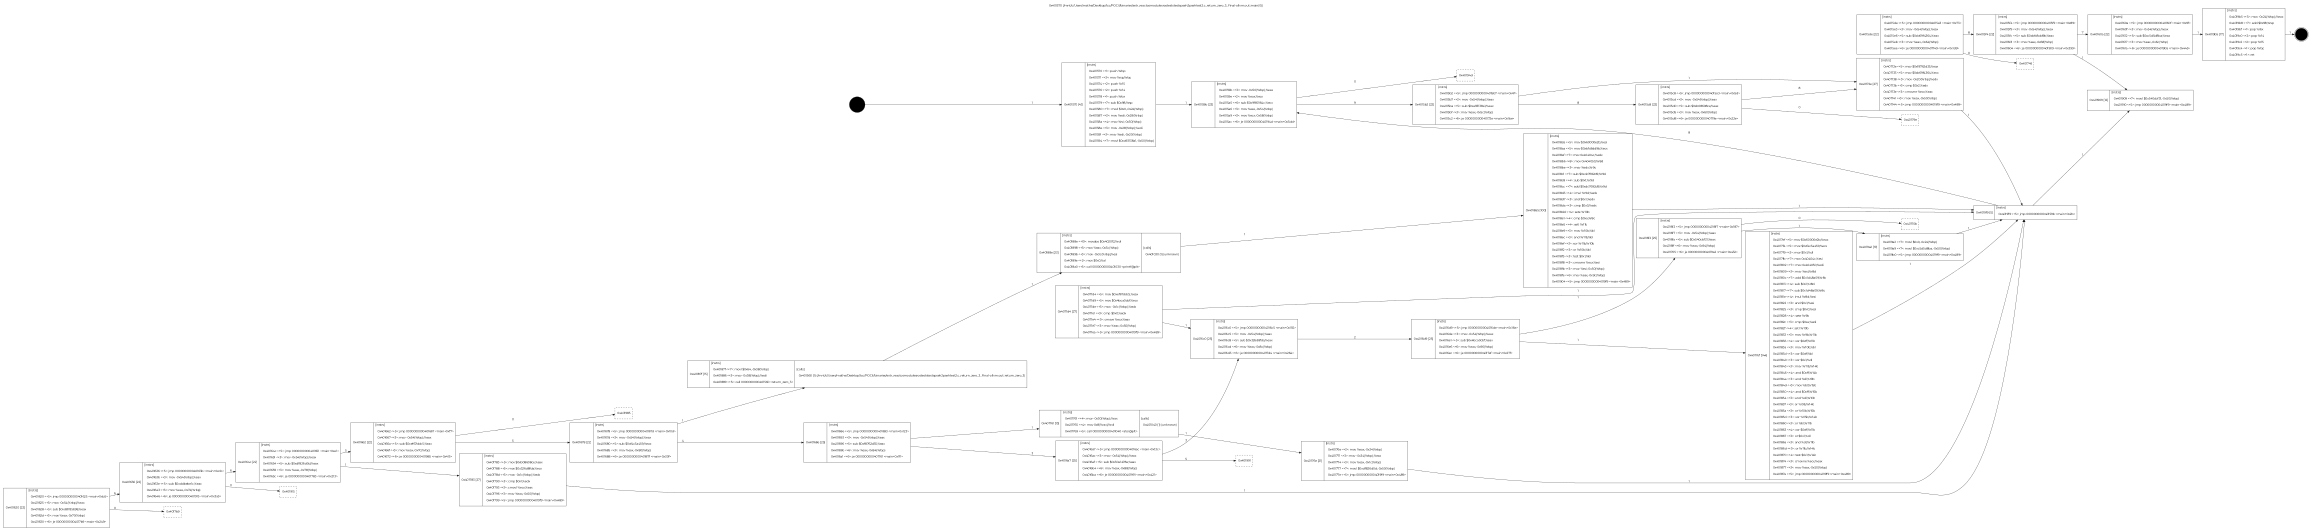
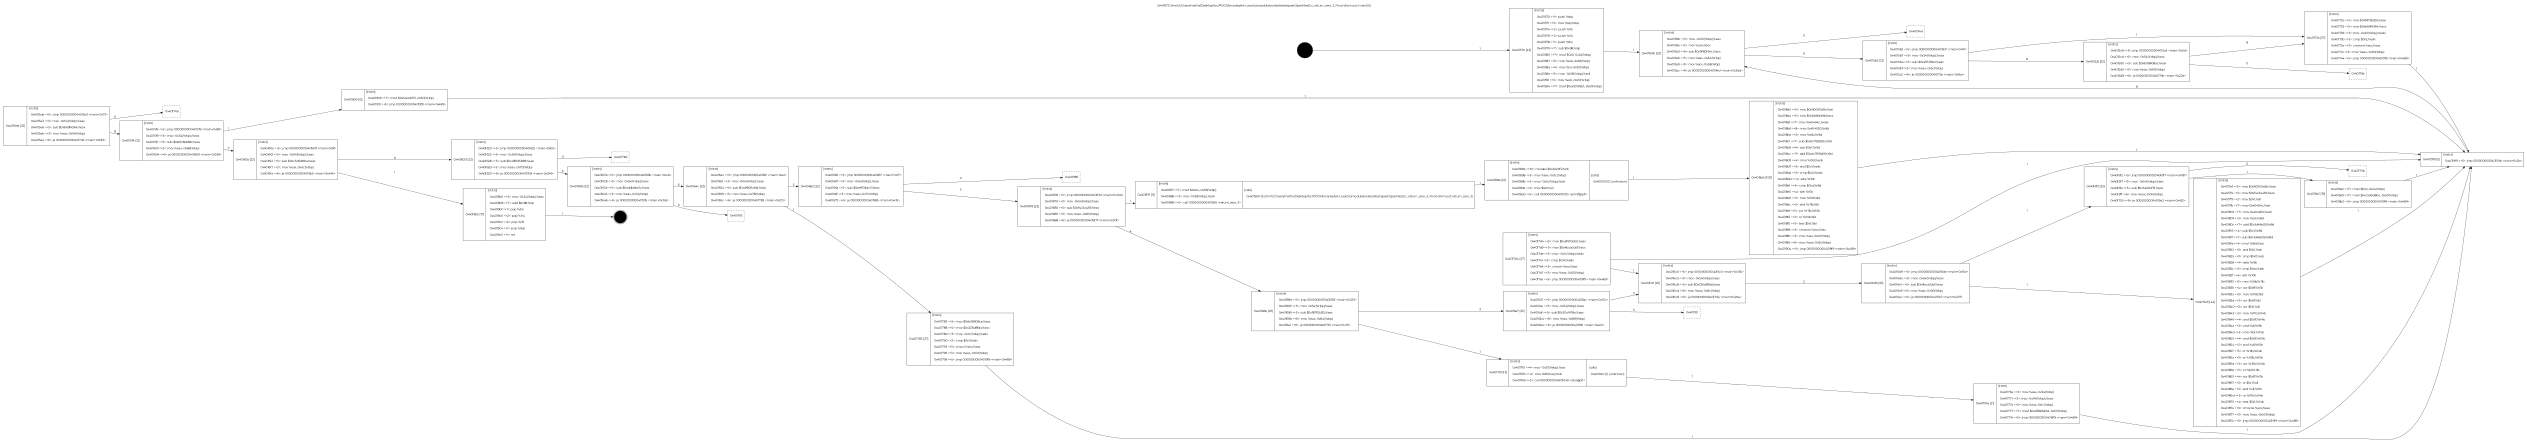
(2080, 159) -> (1463, 98)
none -> (393, 160)
